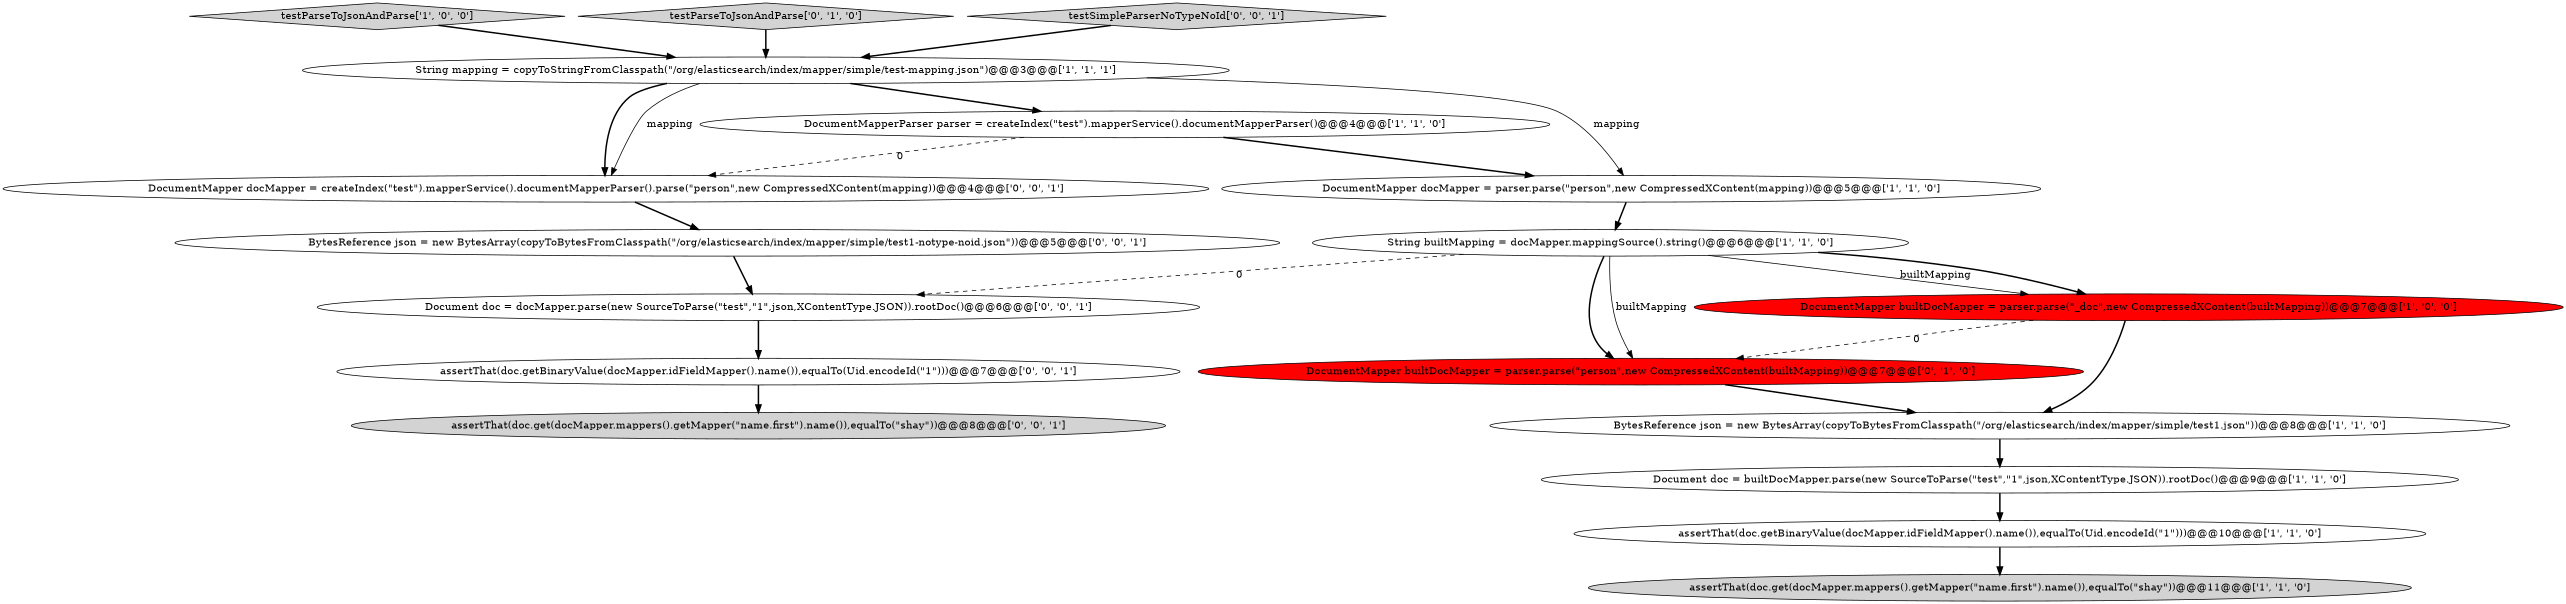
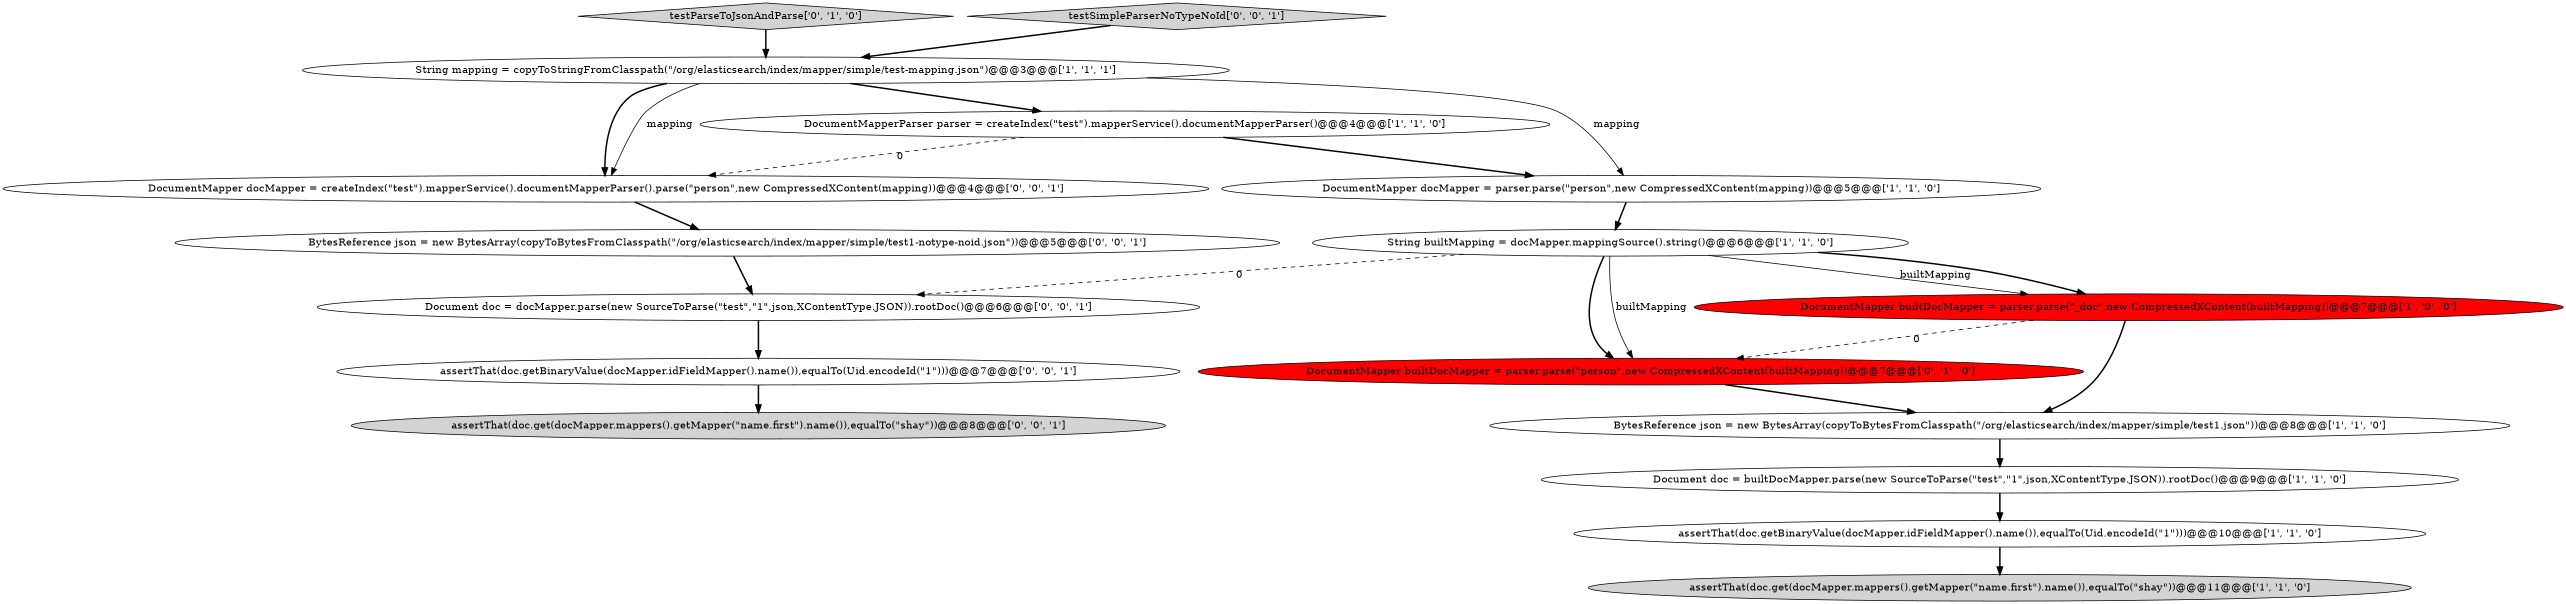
(377, 16) -> none
